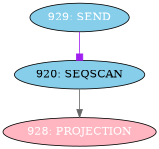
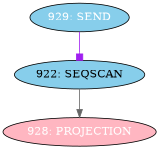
(80, 75) -> (80, 75)
